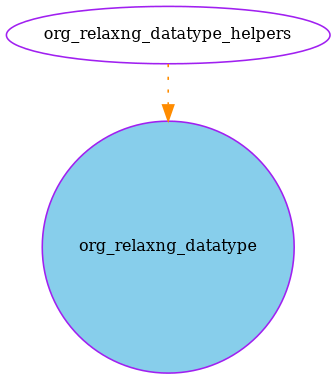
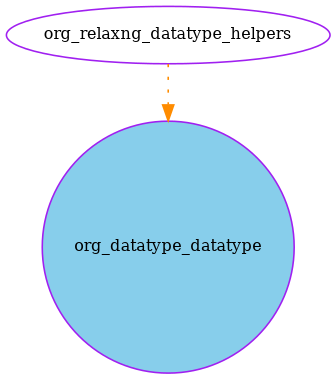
(168, 247) -> (168, 247)
